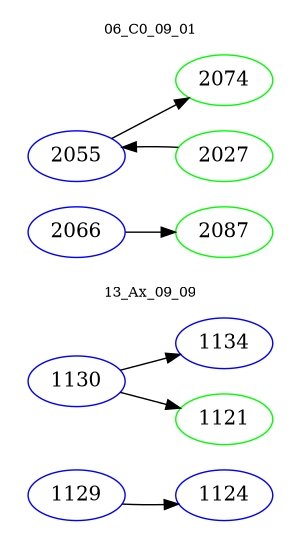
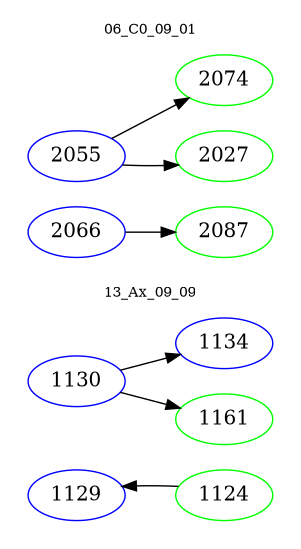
(157, 147) -> (143, 166)
(224, 419) -> (224, 419)
(224, 495) -> (224, 495)
(143, 505) -> (157, 486)
